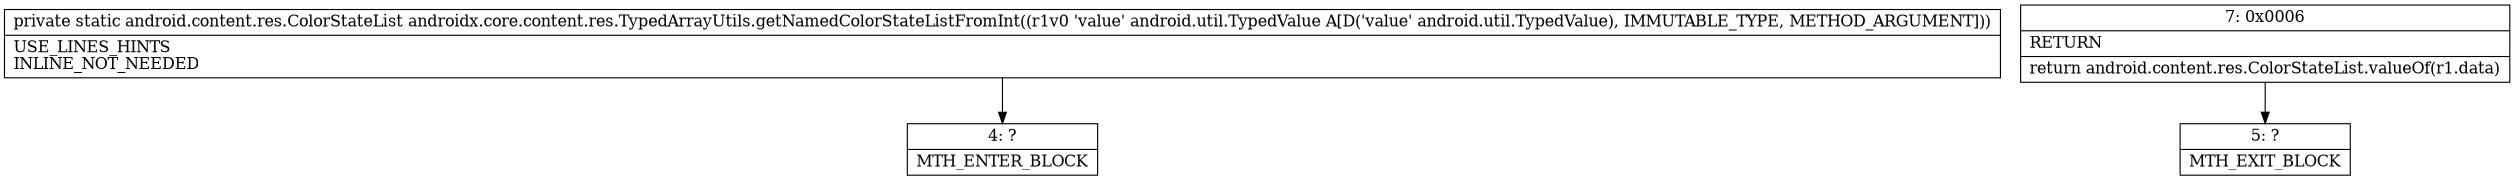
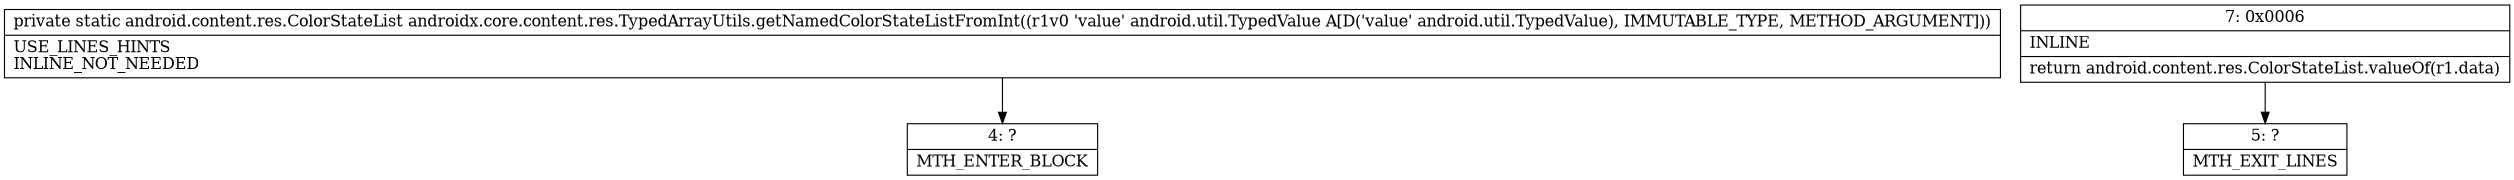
(2066, 43) -> (2060, 43)
(2265, 162) -> (2265, 162)
